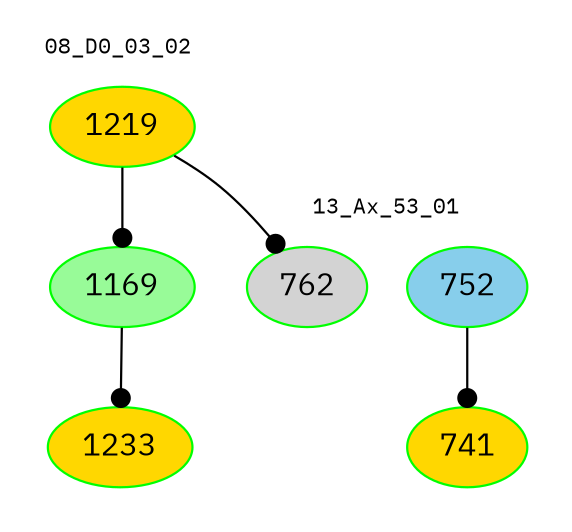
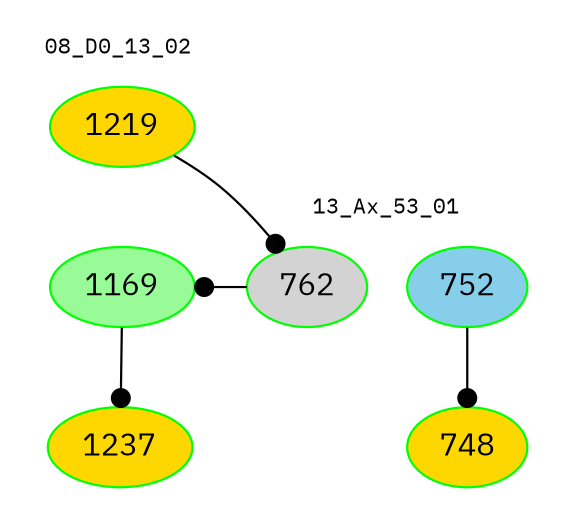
(119, 48) -> (119, 48)
(122, 198) -> (230, 287)
(120, 447) -> (120, 447)
(467, 447) -> (467, 447)
